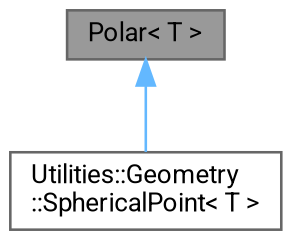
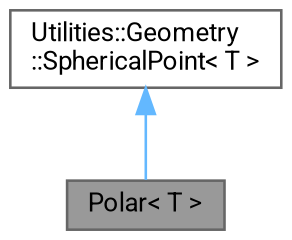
(146, 119) -> (146, 147)
